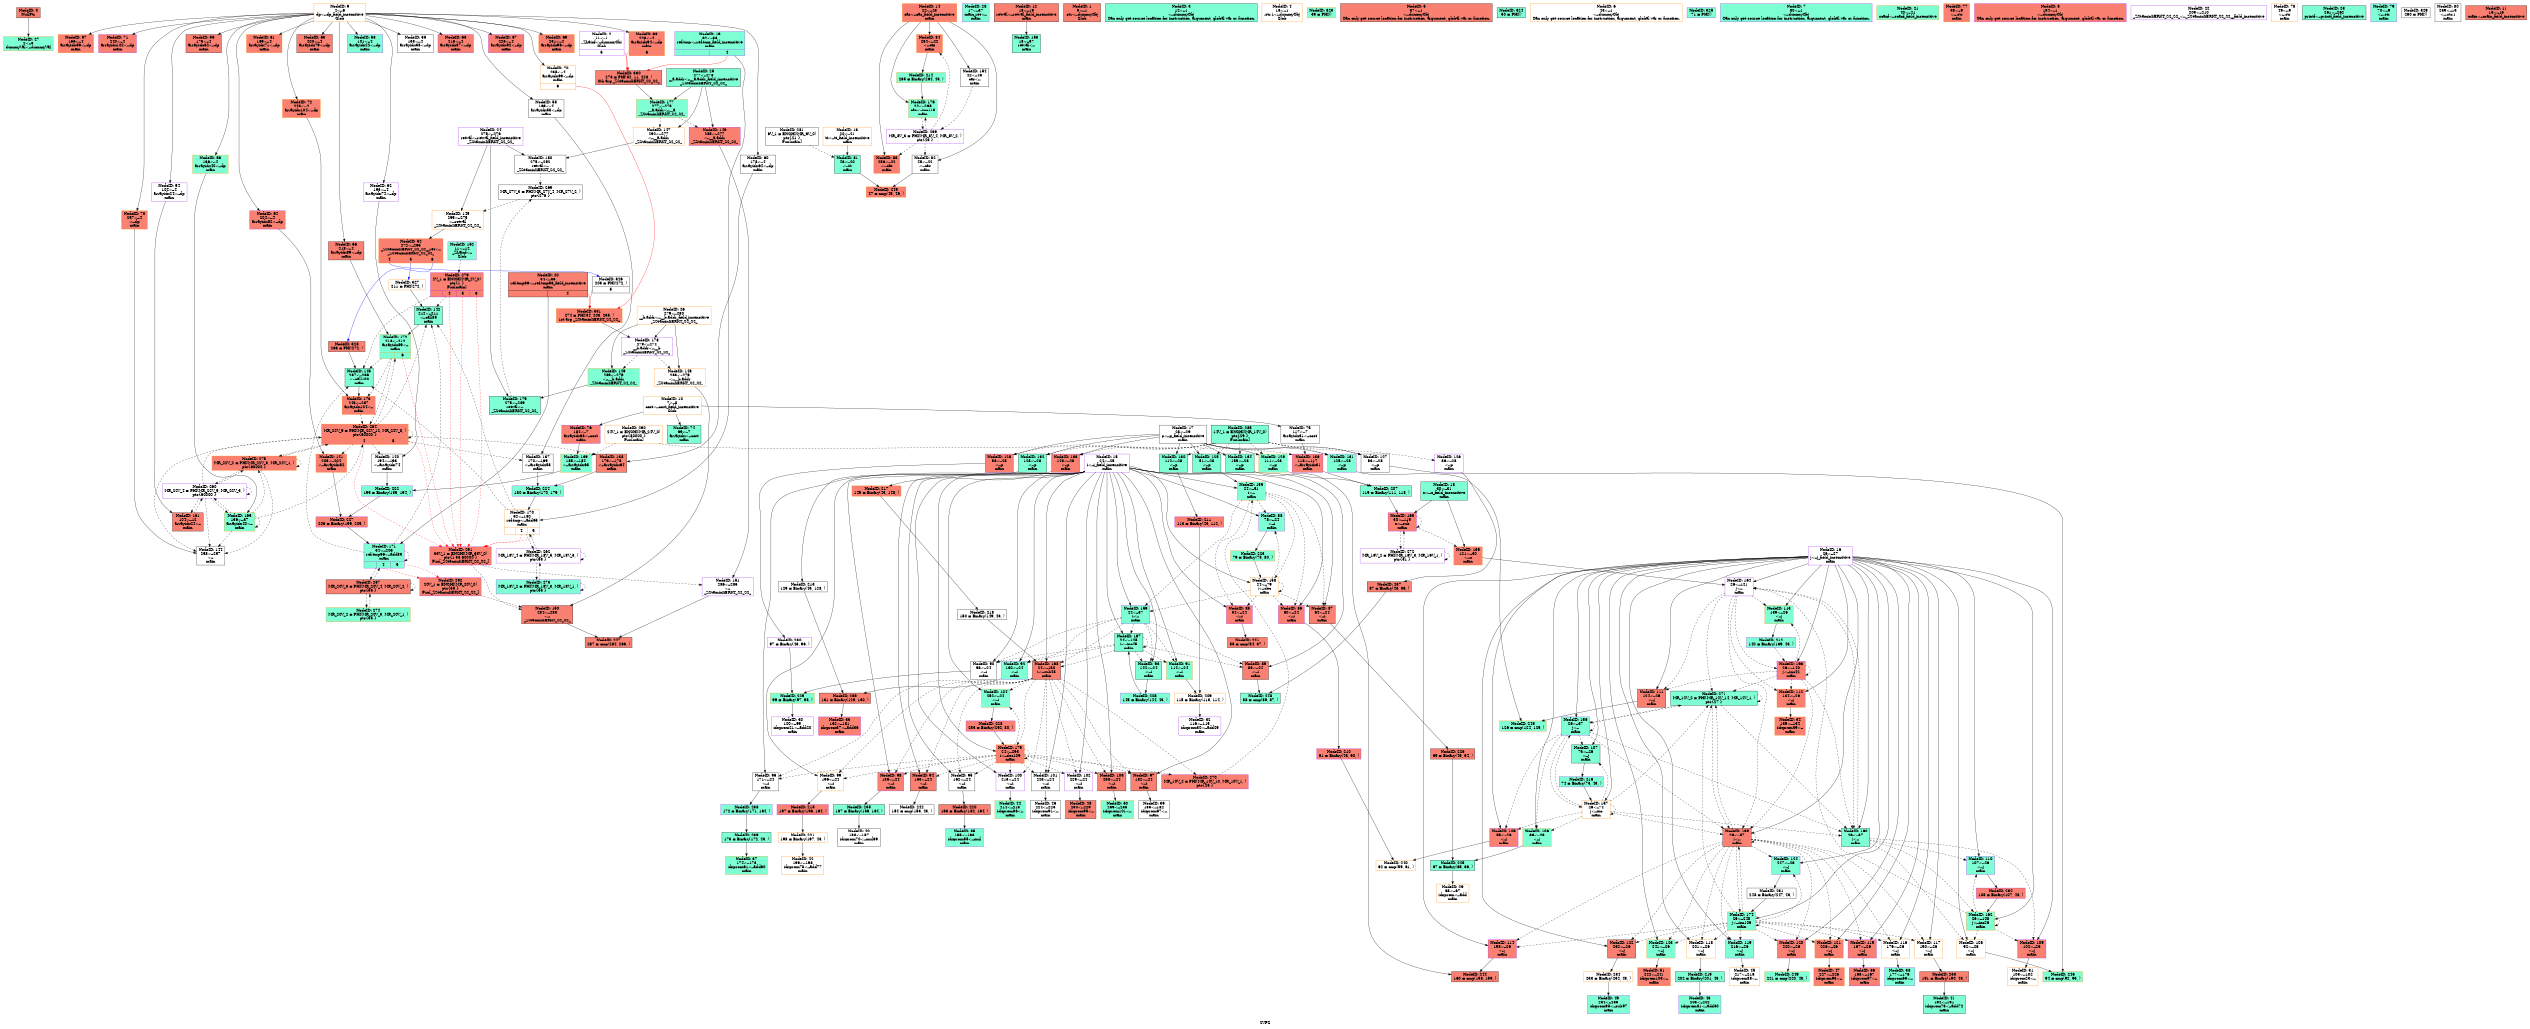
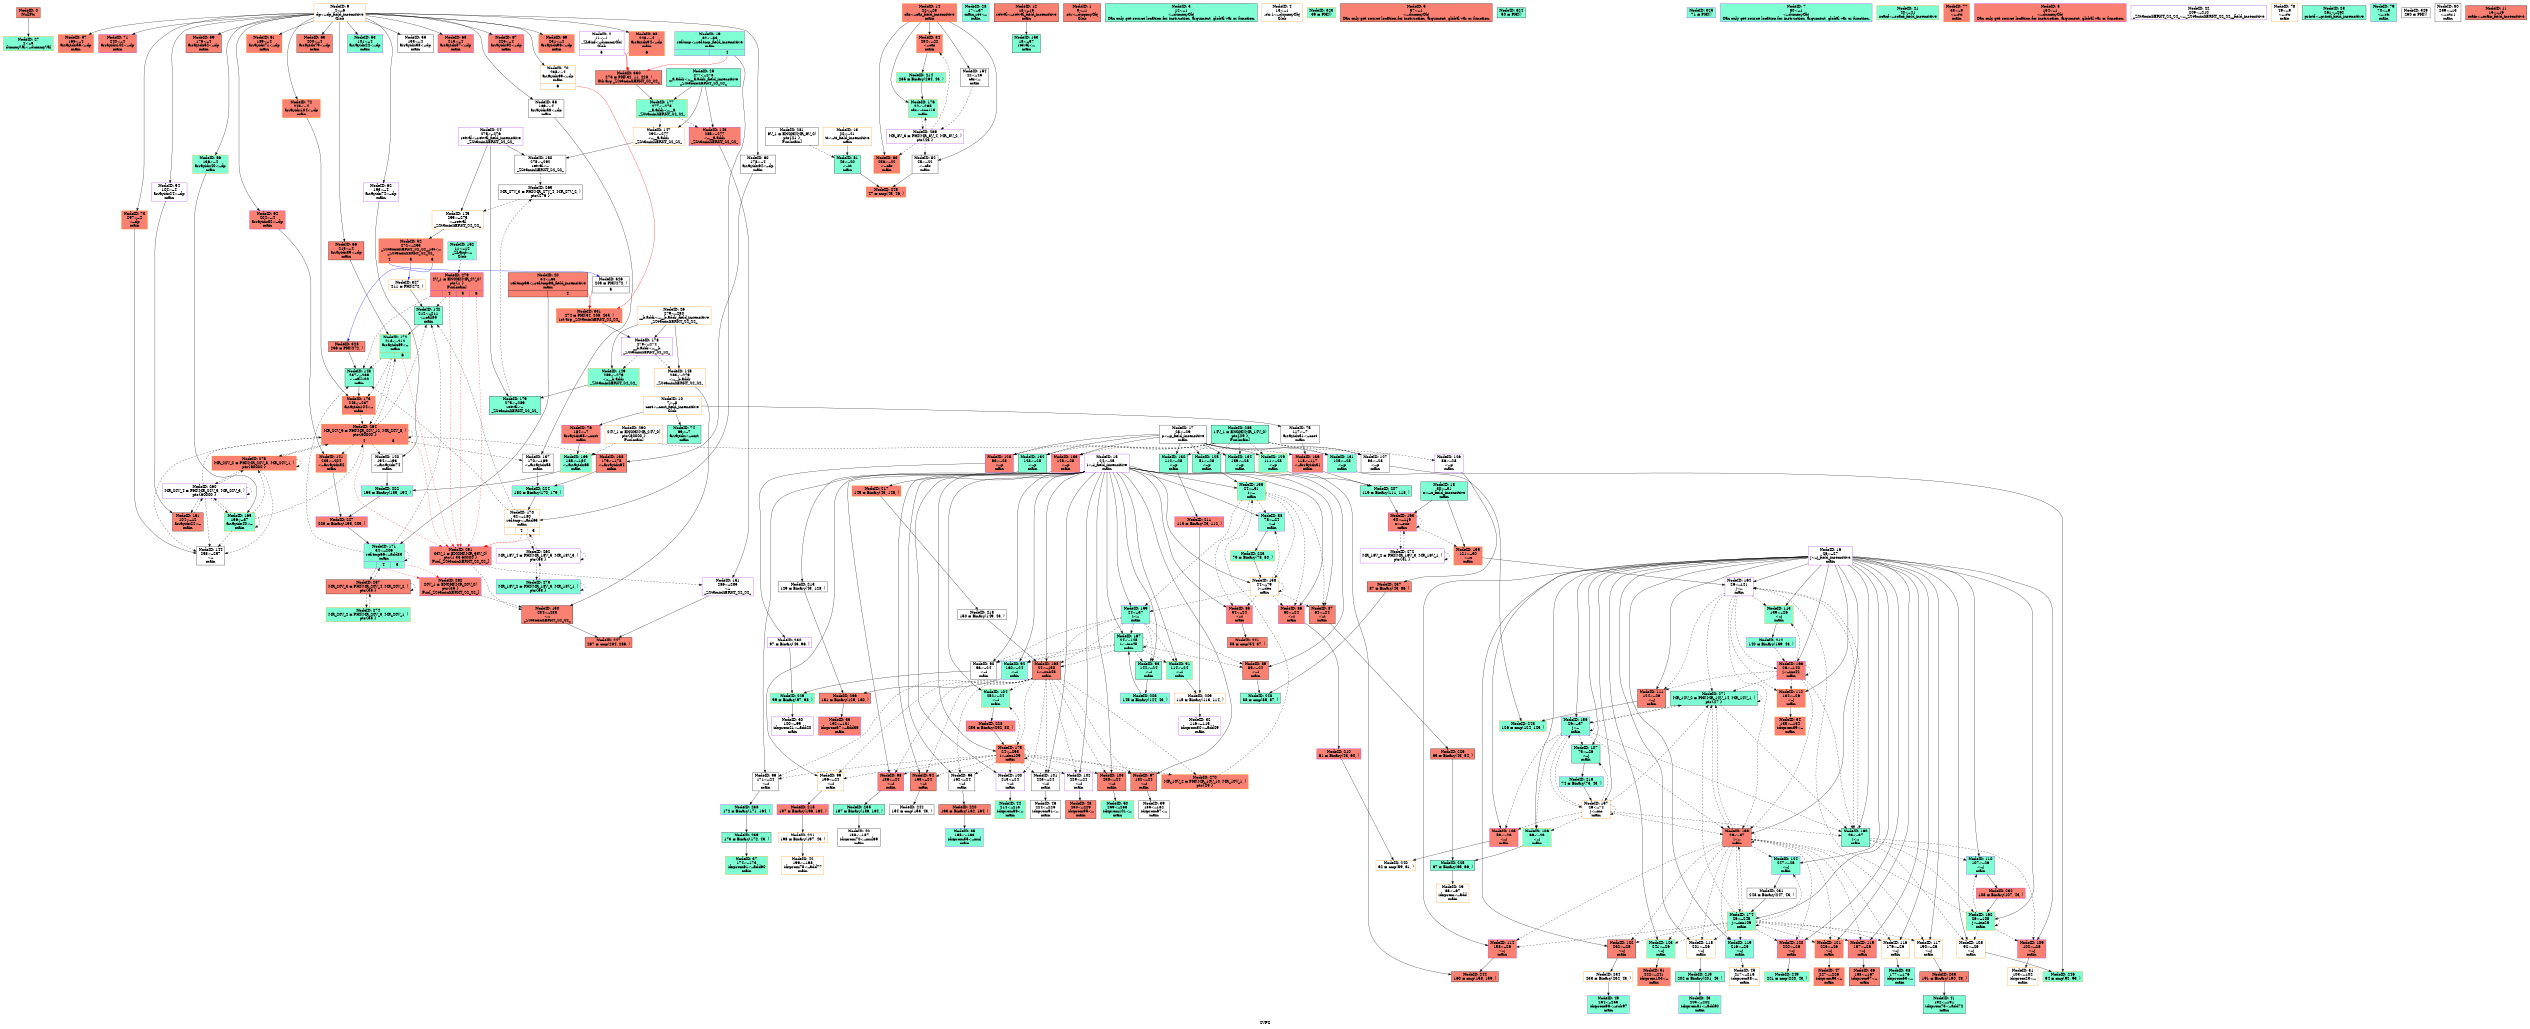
(1606, 13) -> none
(1205, 782) -> (1205, 782)
(1864, 977) -> (1864, 977)
